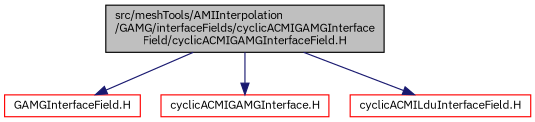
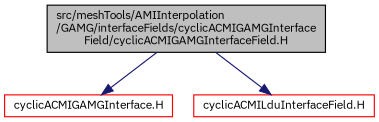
(72, 106) -> none
